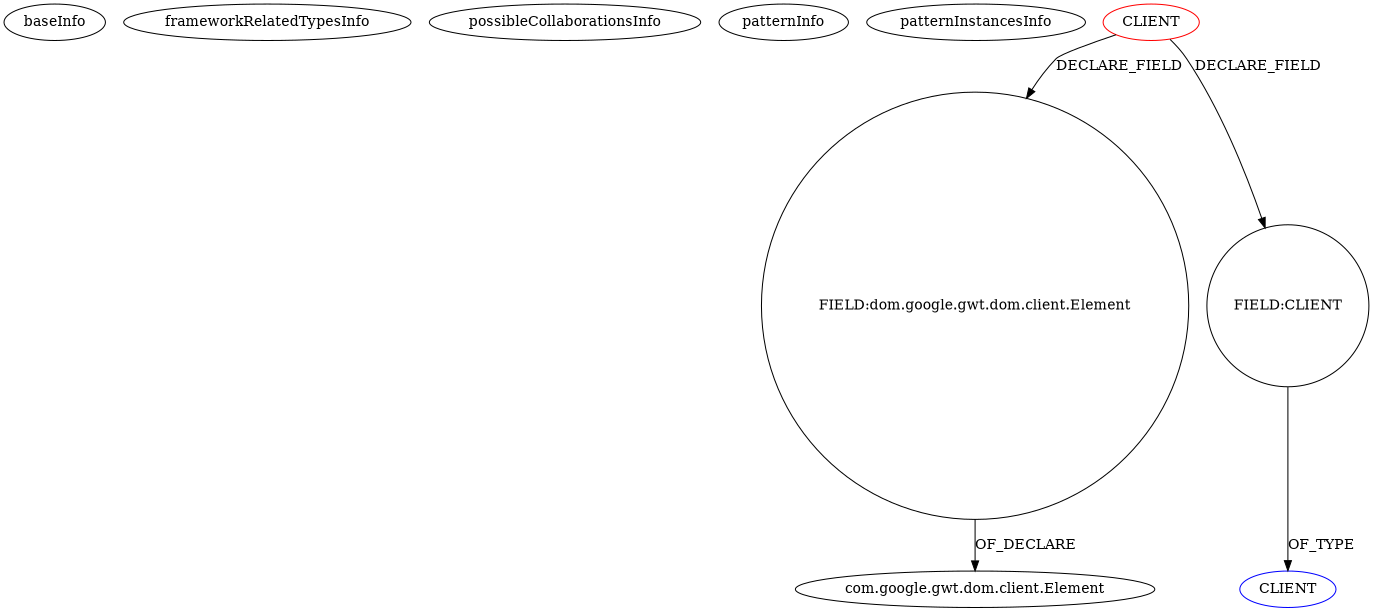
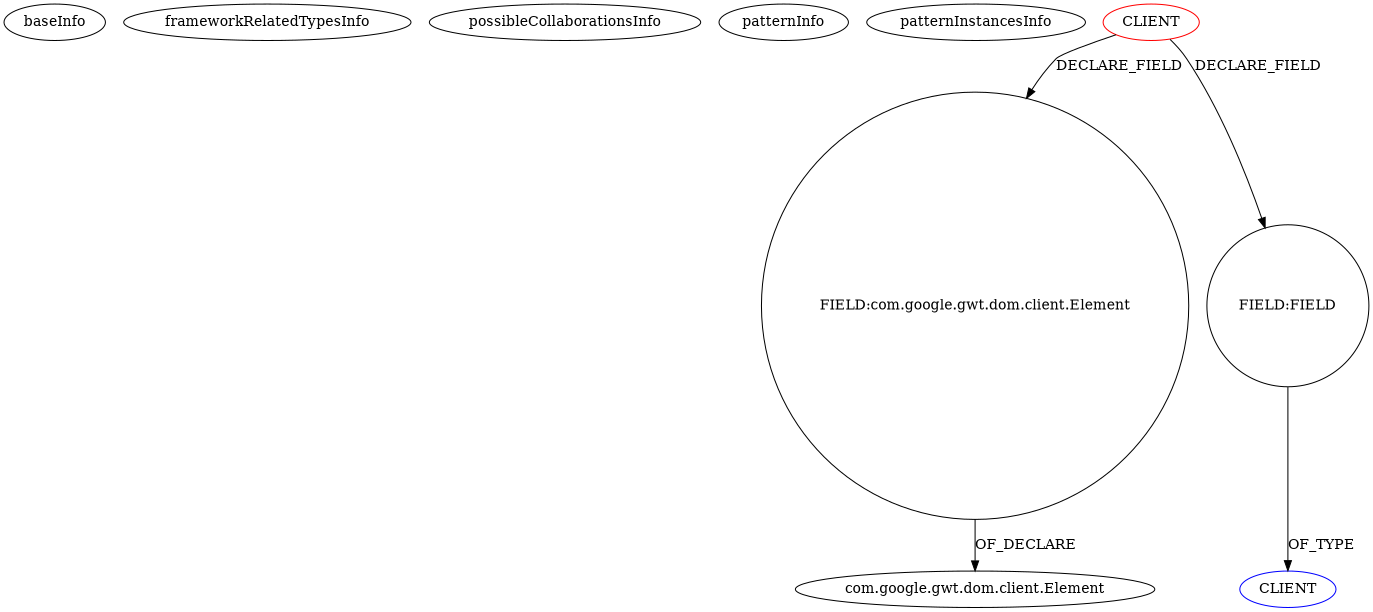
(975, 306) -> (975, 306)
(1288, 306) -> (1288, 306)
